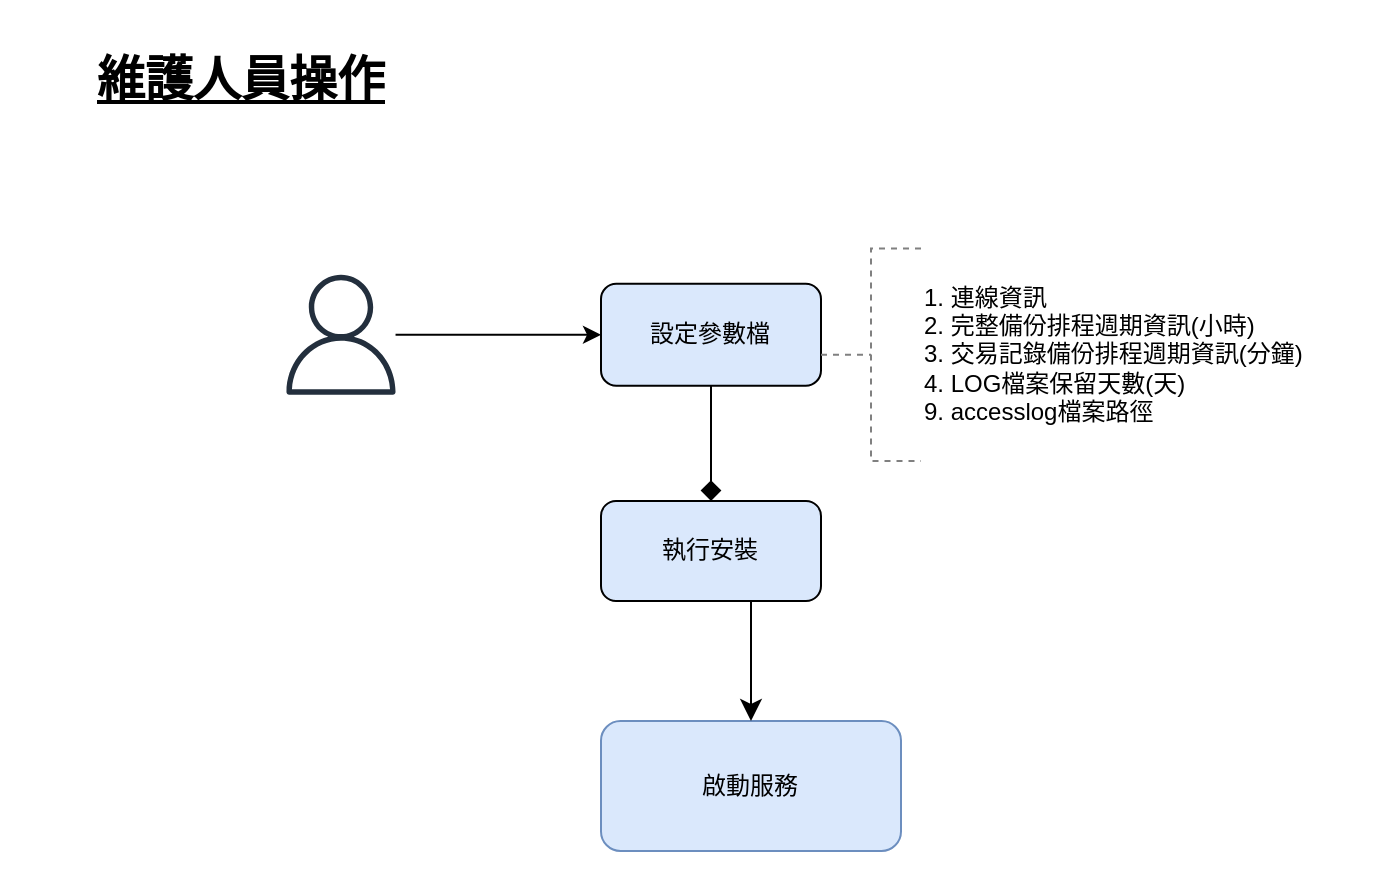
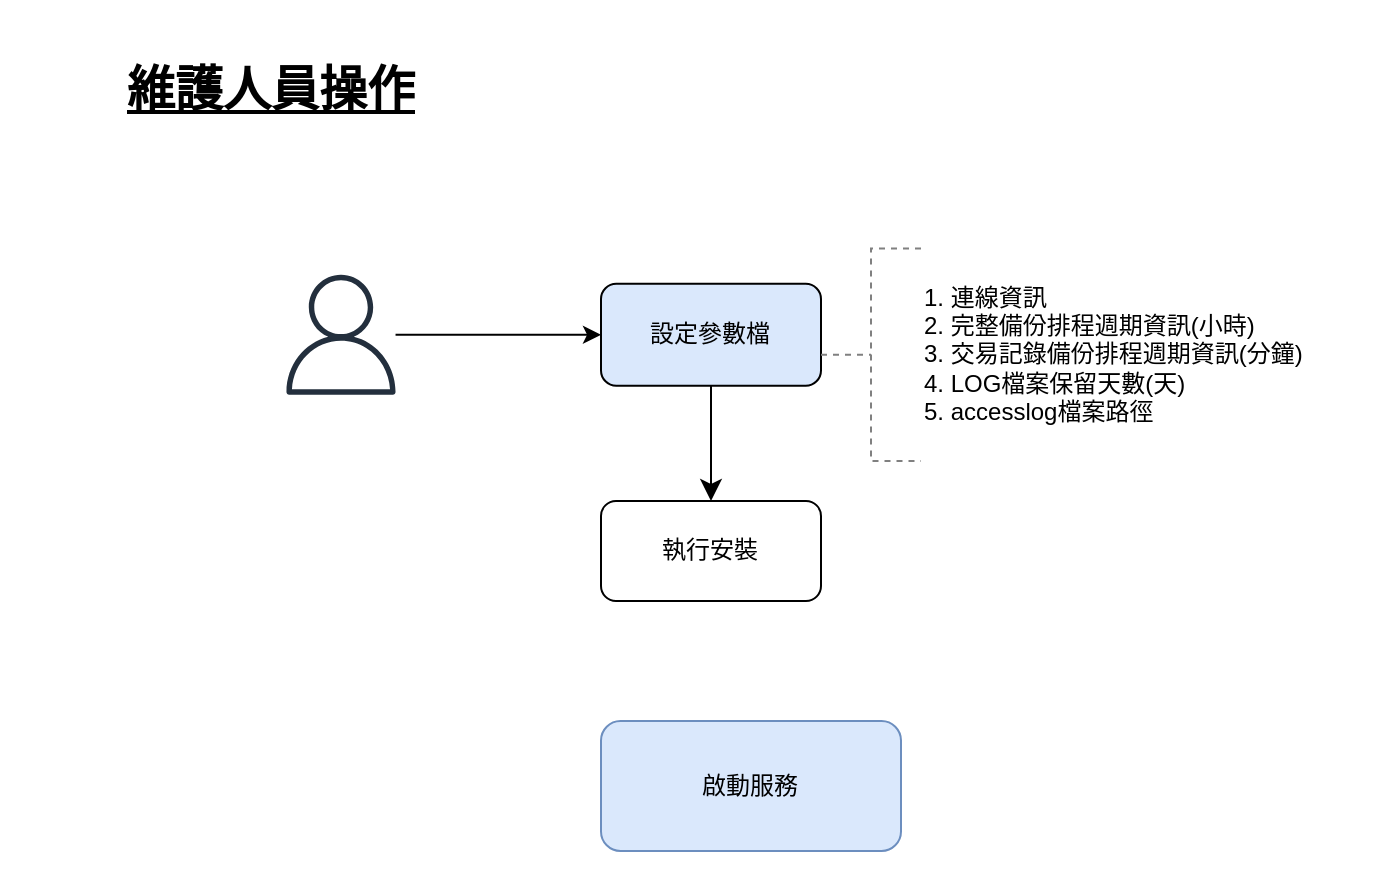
(241, 81) -> (271, 91)
(1120, 355) -> (1120, 355)
(711, 481) -> (711, 482)
(711, 551) -> (711, 551)
(751, 651) -> none
